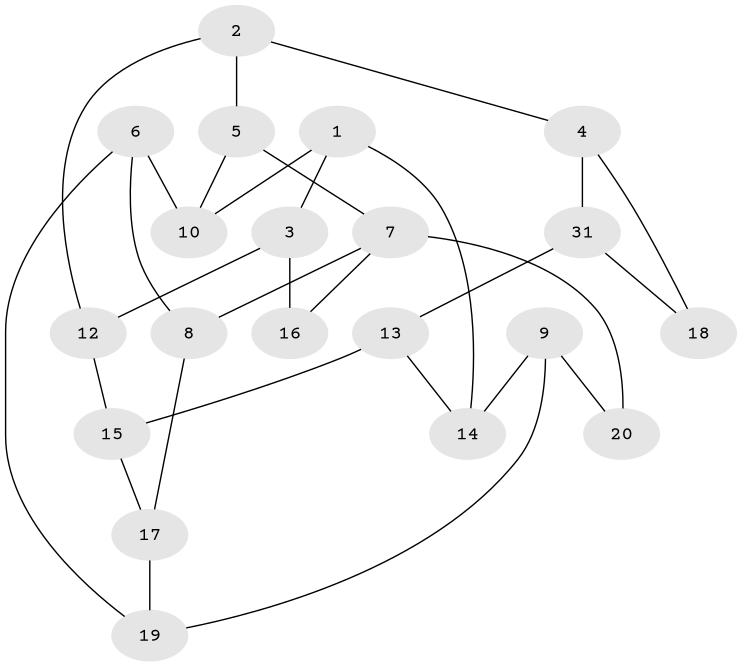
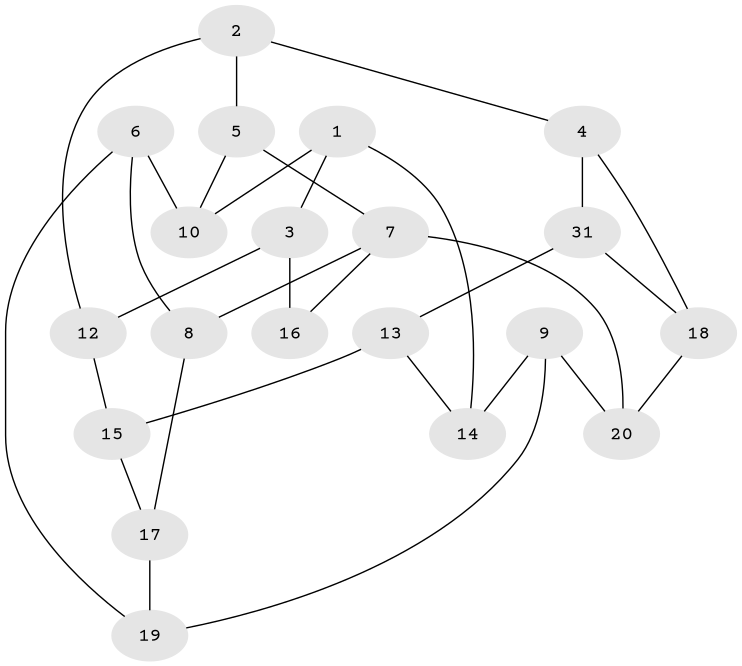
none -> (660, 384)
